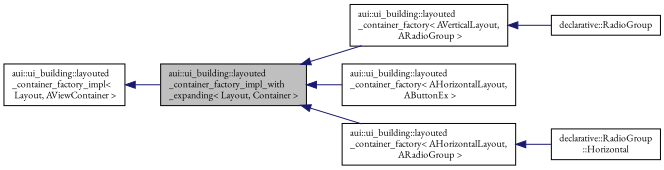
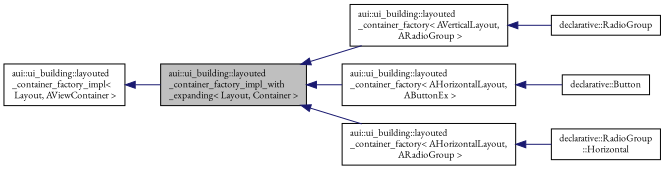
none -> (606, 85)
